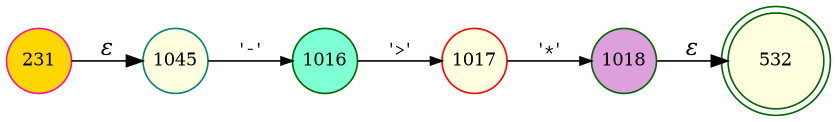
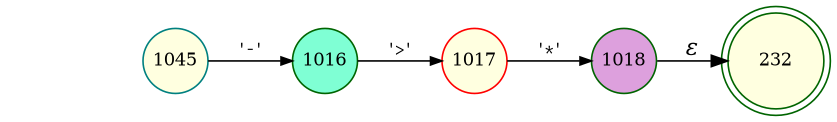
(39, 61) -> none
(776, 61) -> (776, 61)
